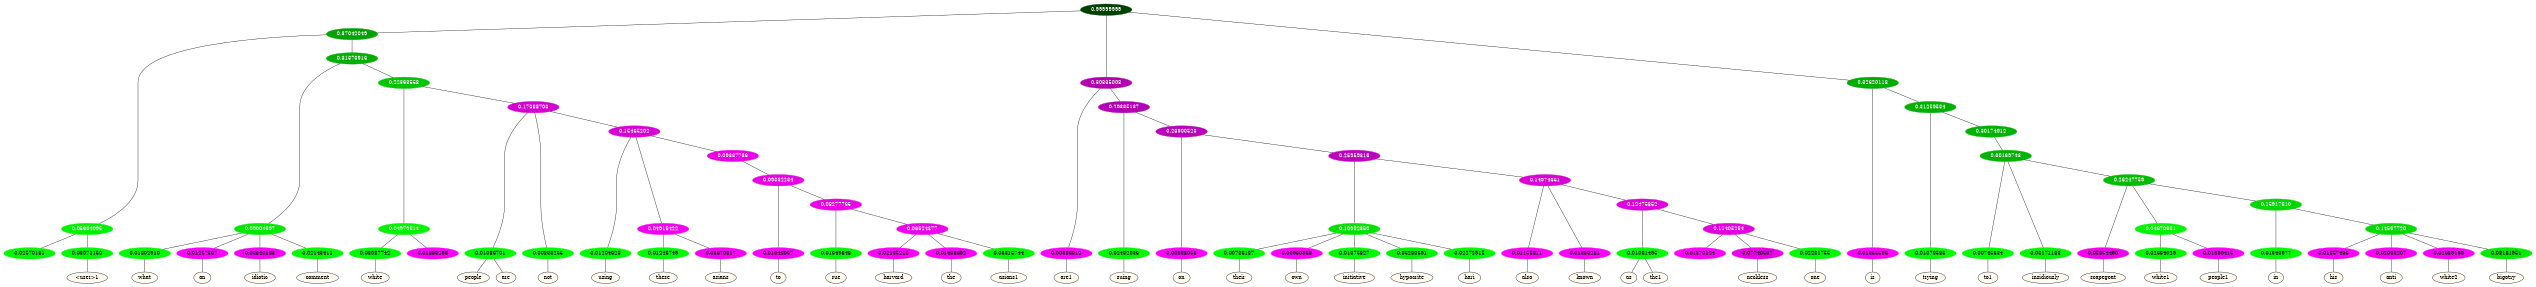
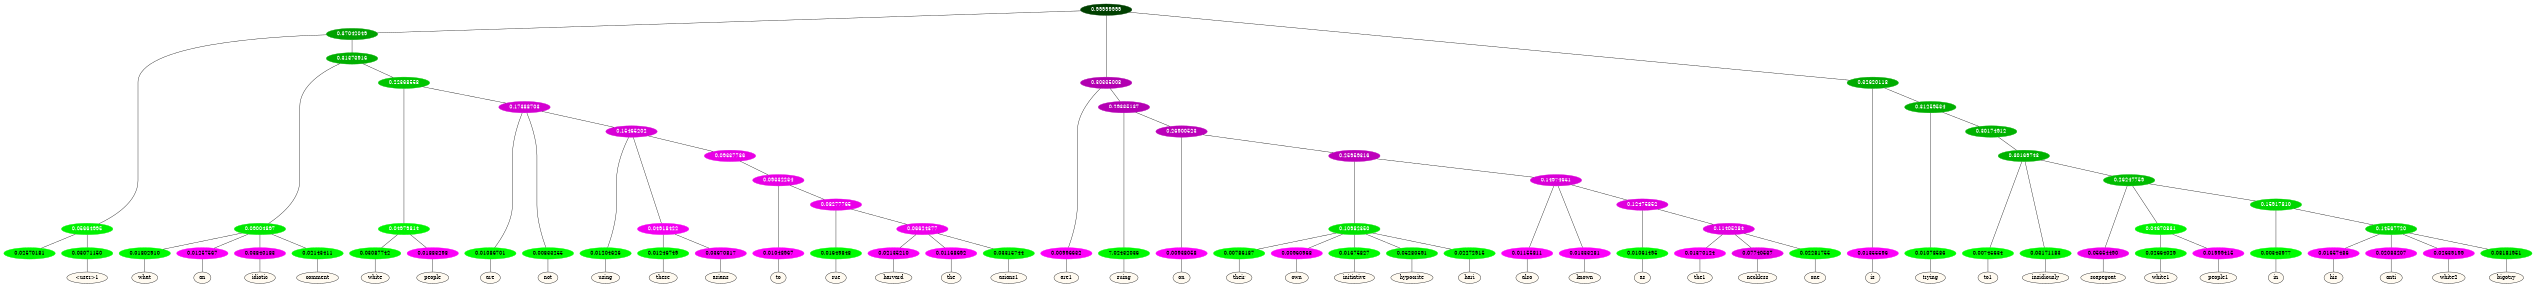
(951, 253) -> (951, 253)
(1066, 253) -> (1066, 253)
(1124, 253) -> (1124, 253)
(2276, 253) -> (2276, 253)
(482, 266) -> (433, 266)
(1649, 266) -> (1700, 266)
